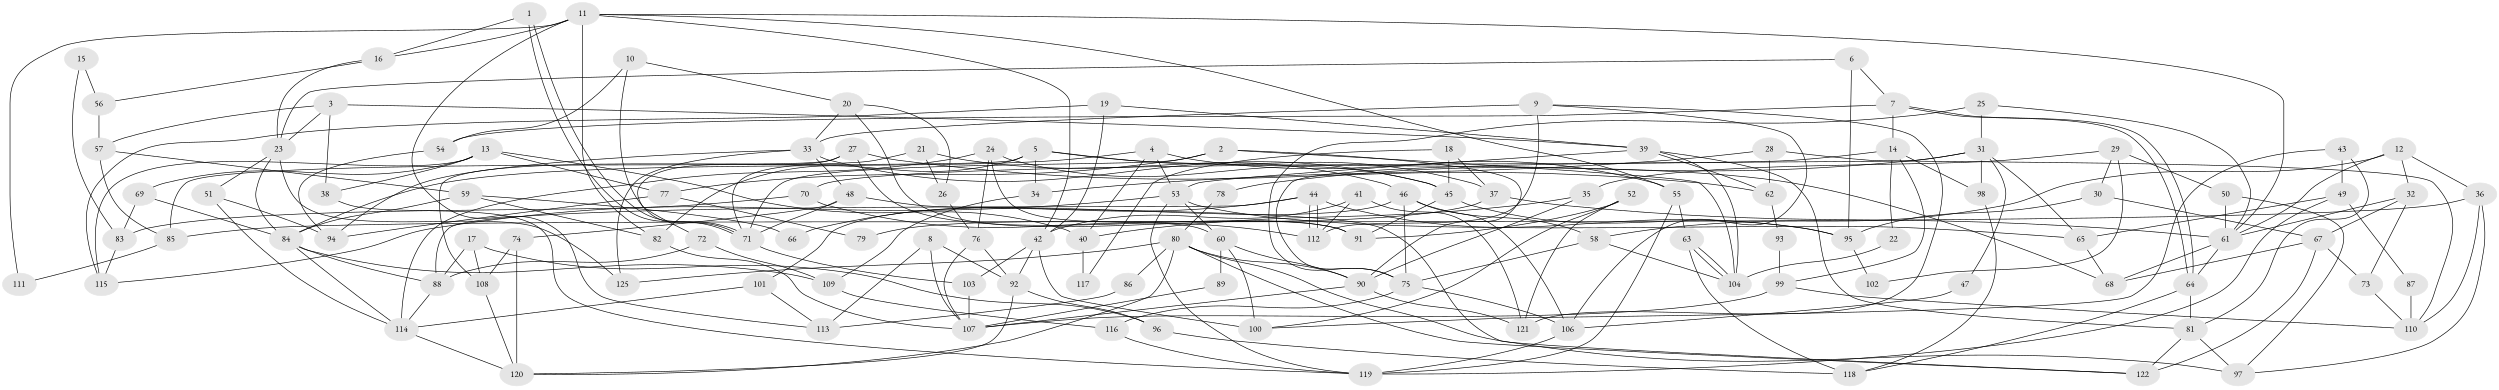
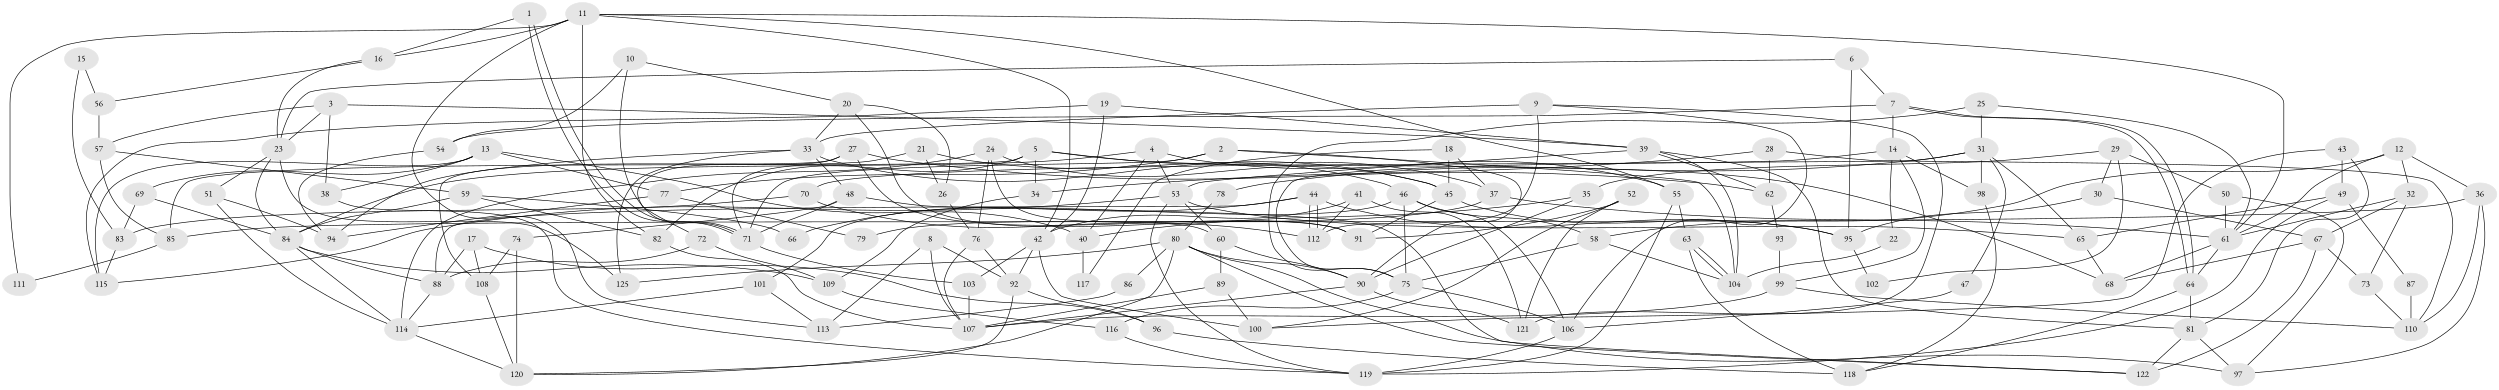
(1247, 282) -> (1241, 310)
